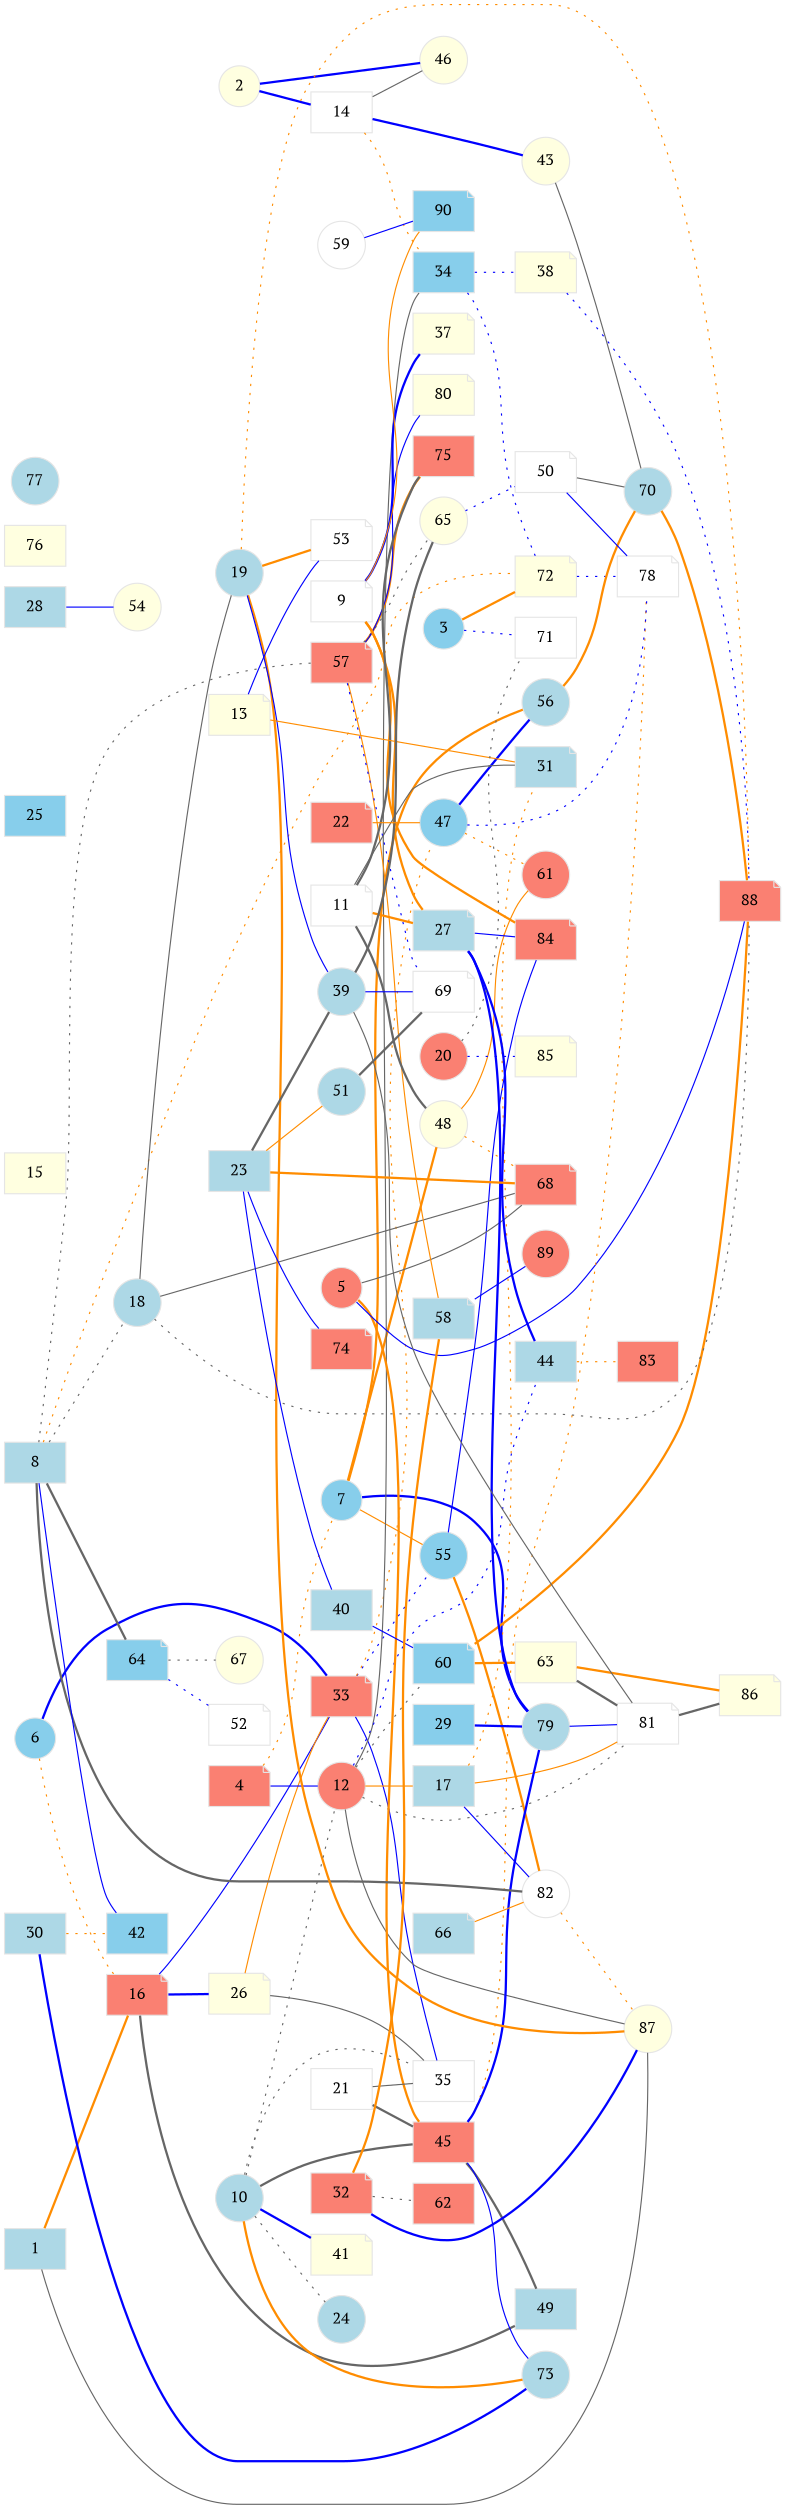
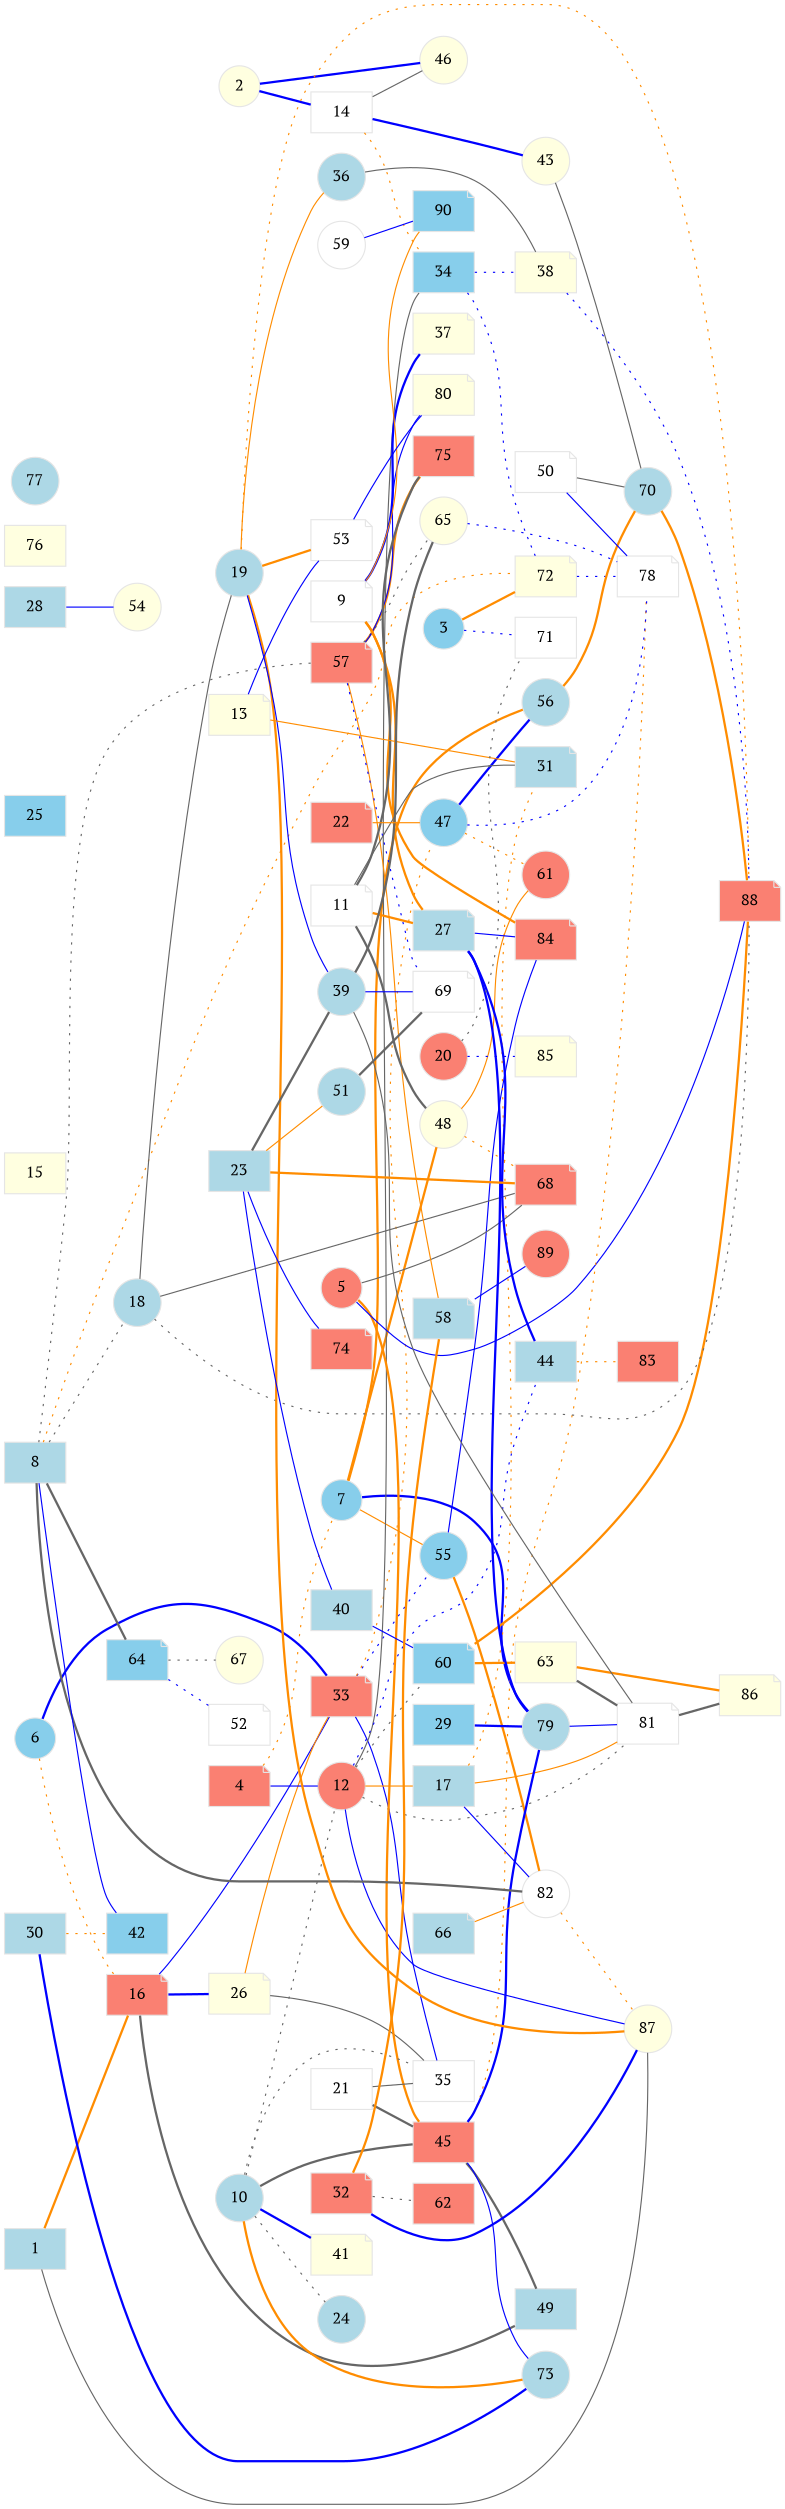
none -> (342, 177)
none -> (383, 468)
(490, 499) -> (544, 537)
(435, 1974) -> (435, 1974)
